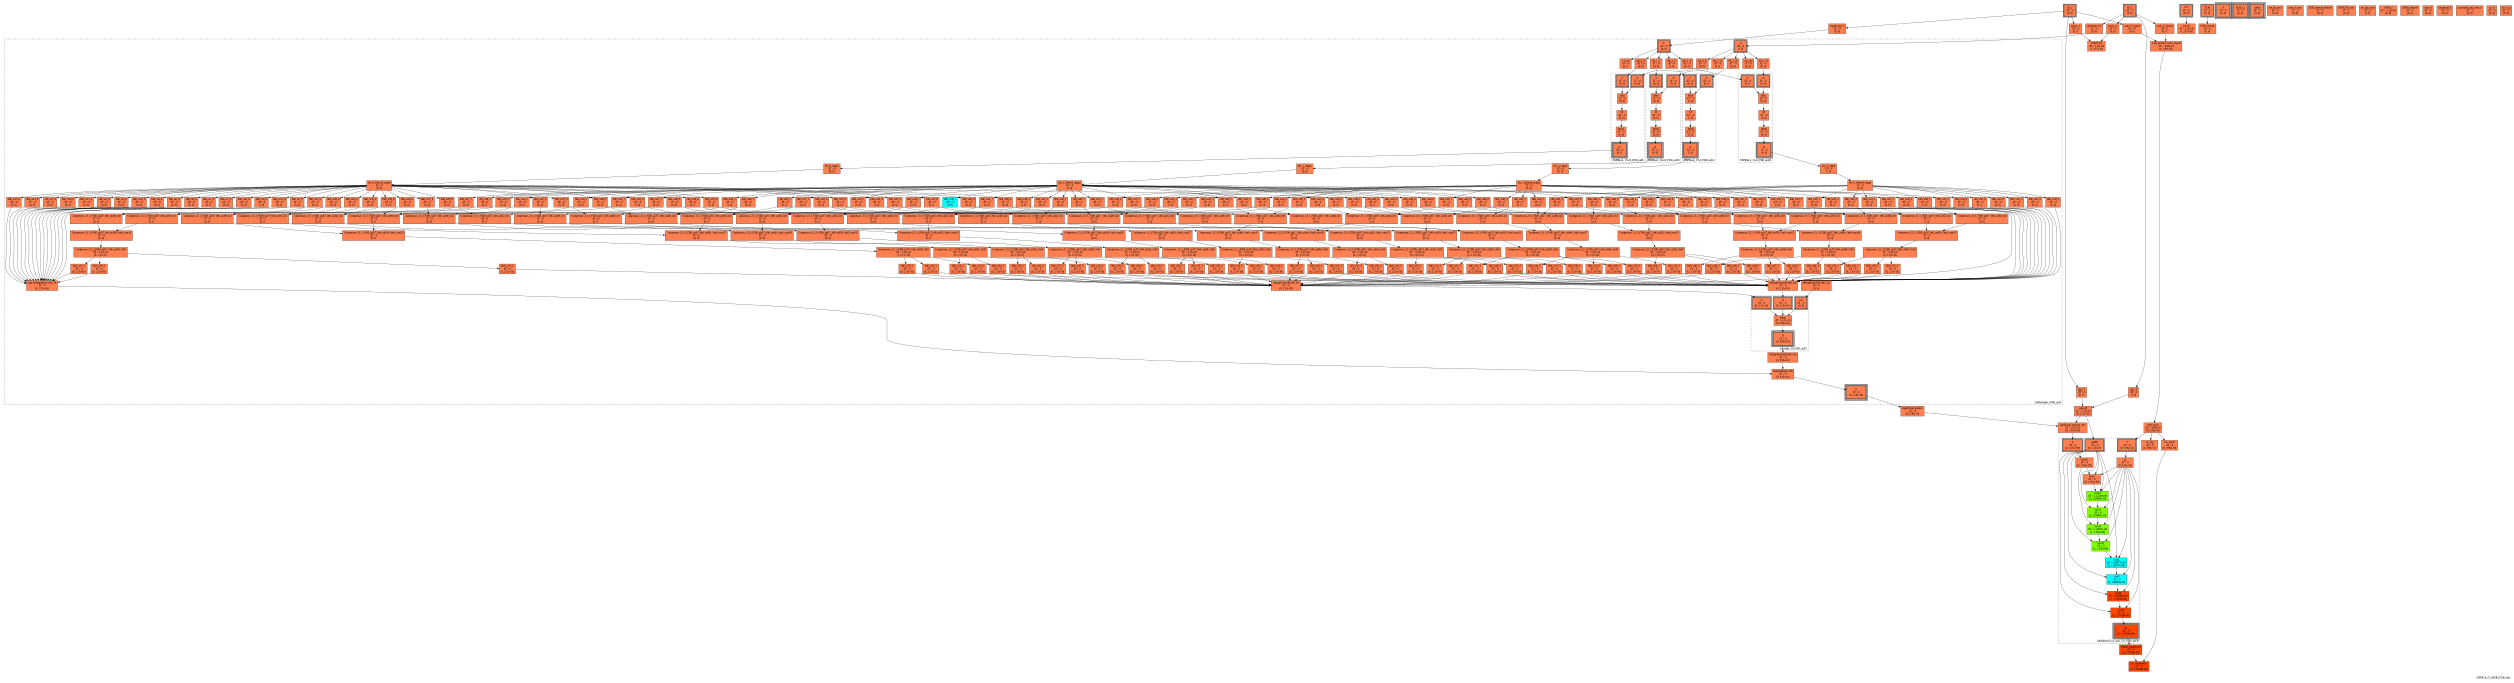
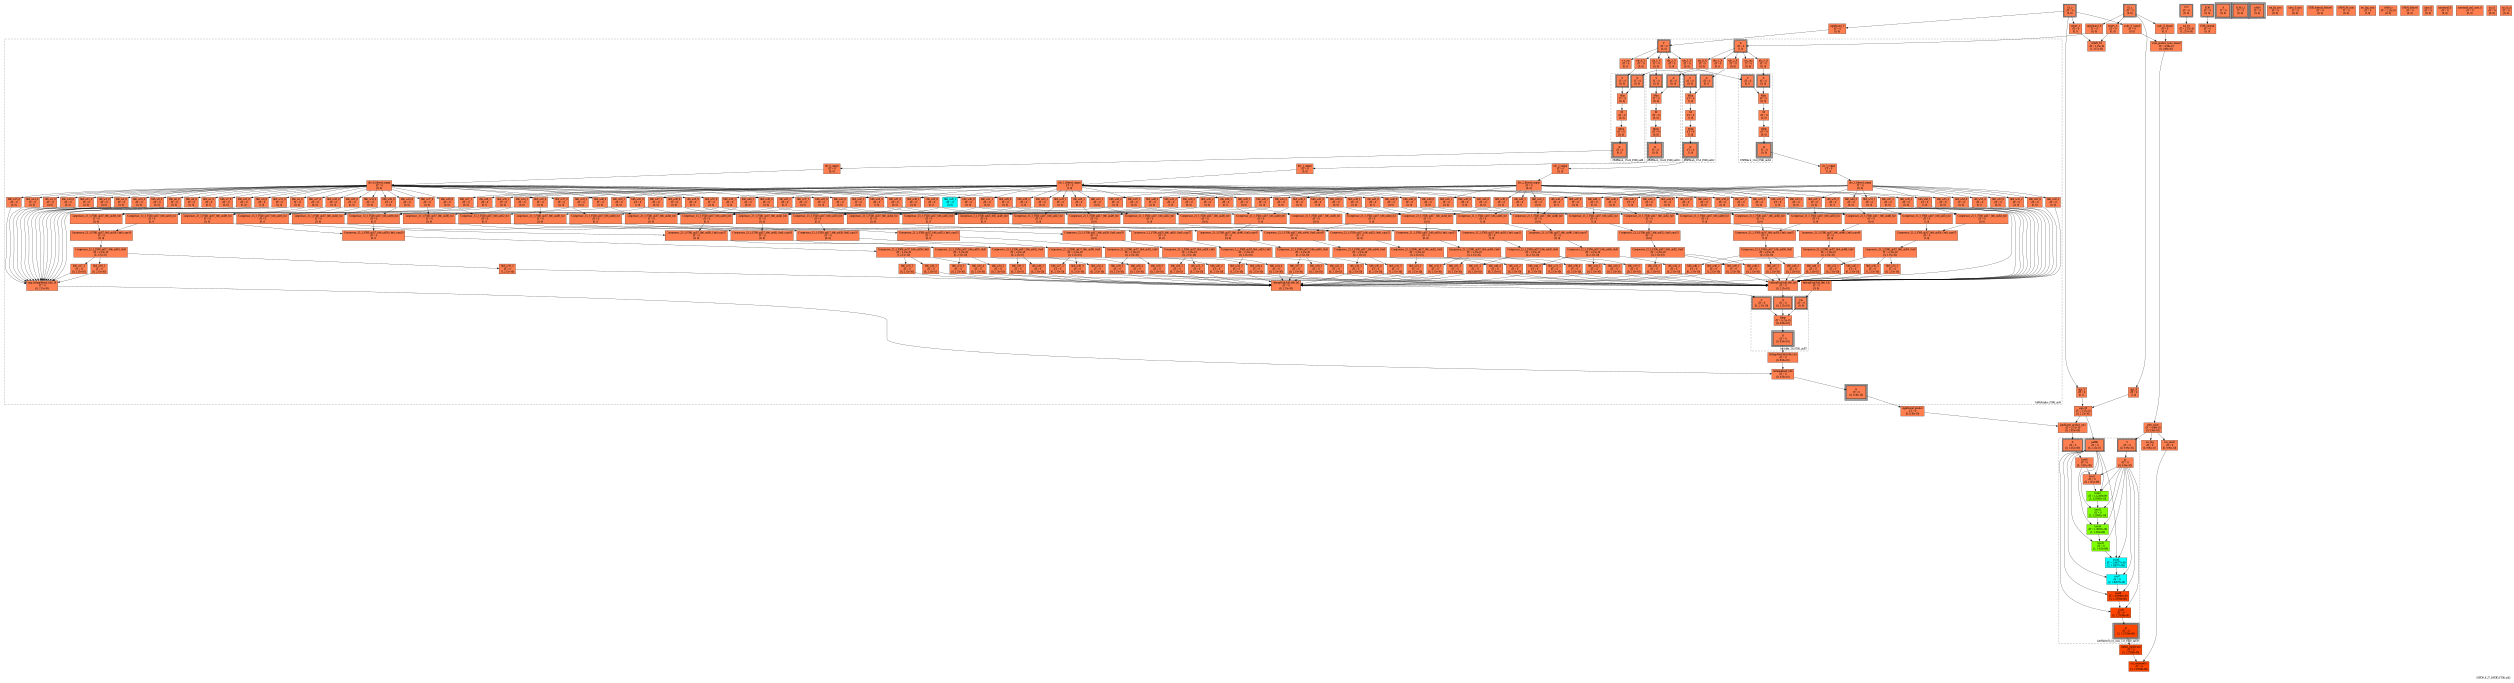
(934, 189) -> none
none -> (766, 202)
(1140, 281) -> (1281, 276)
